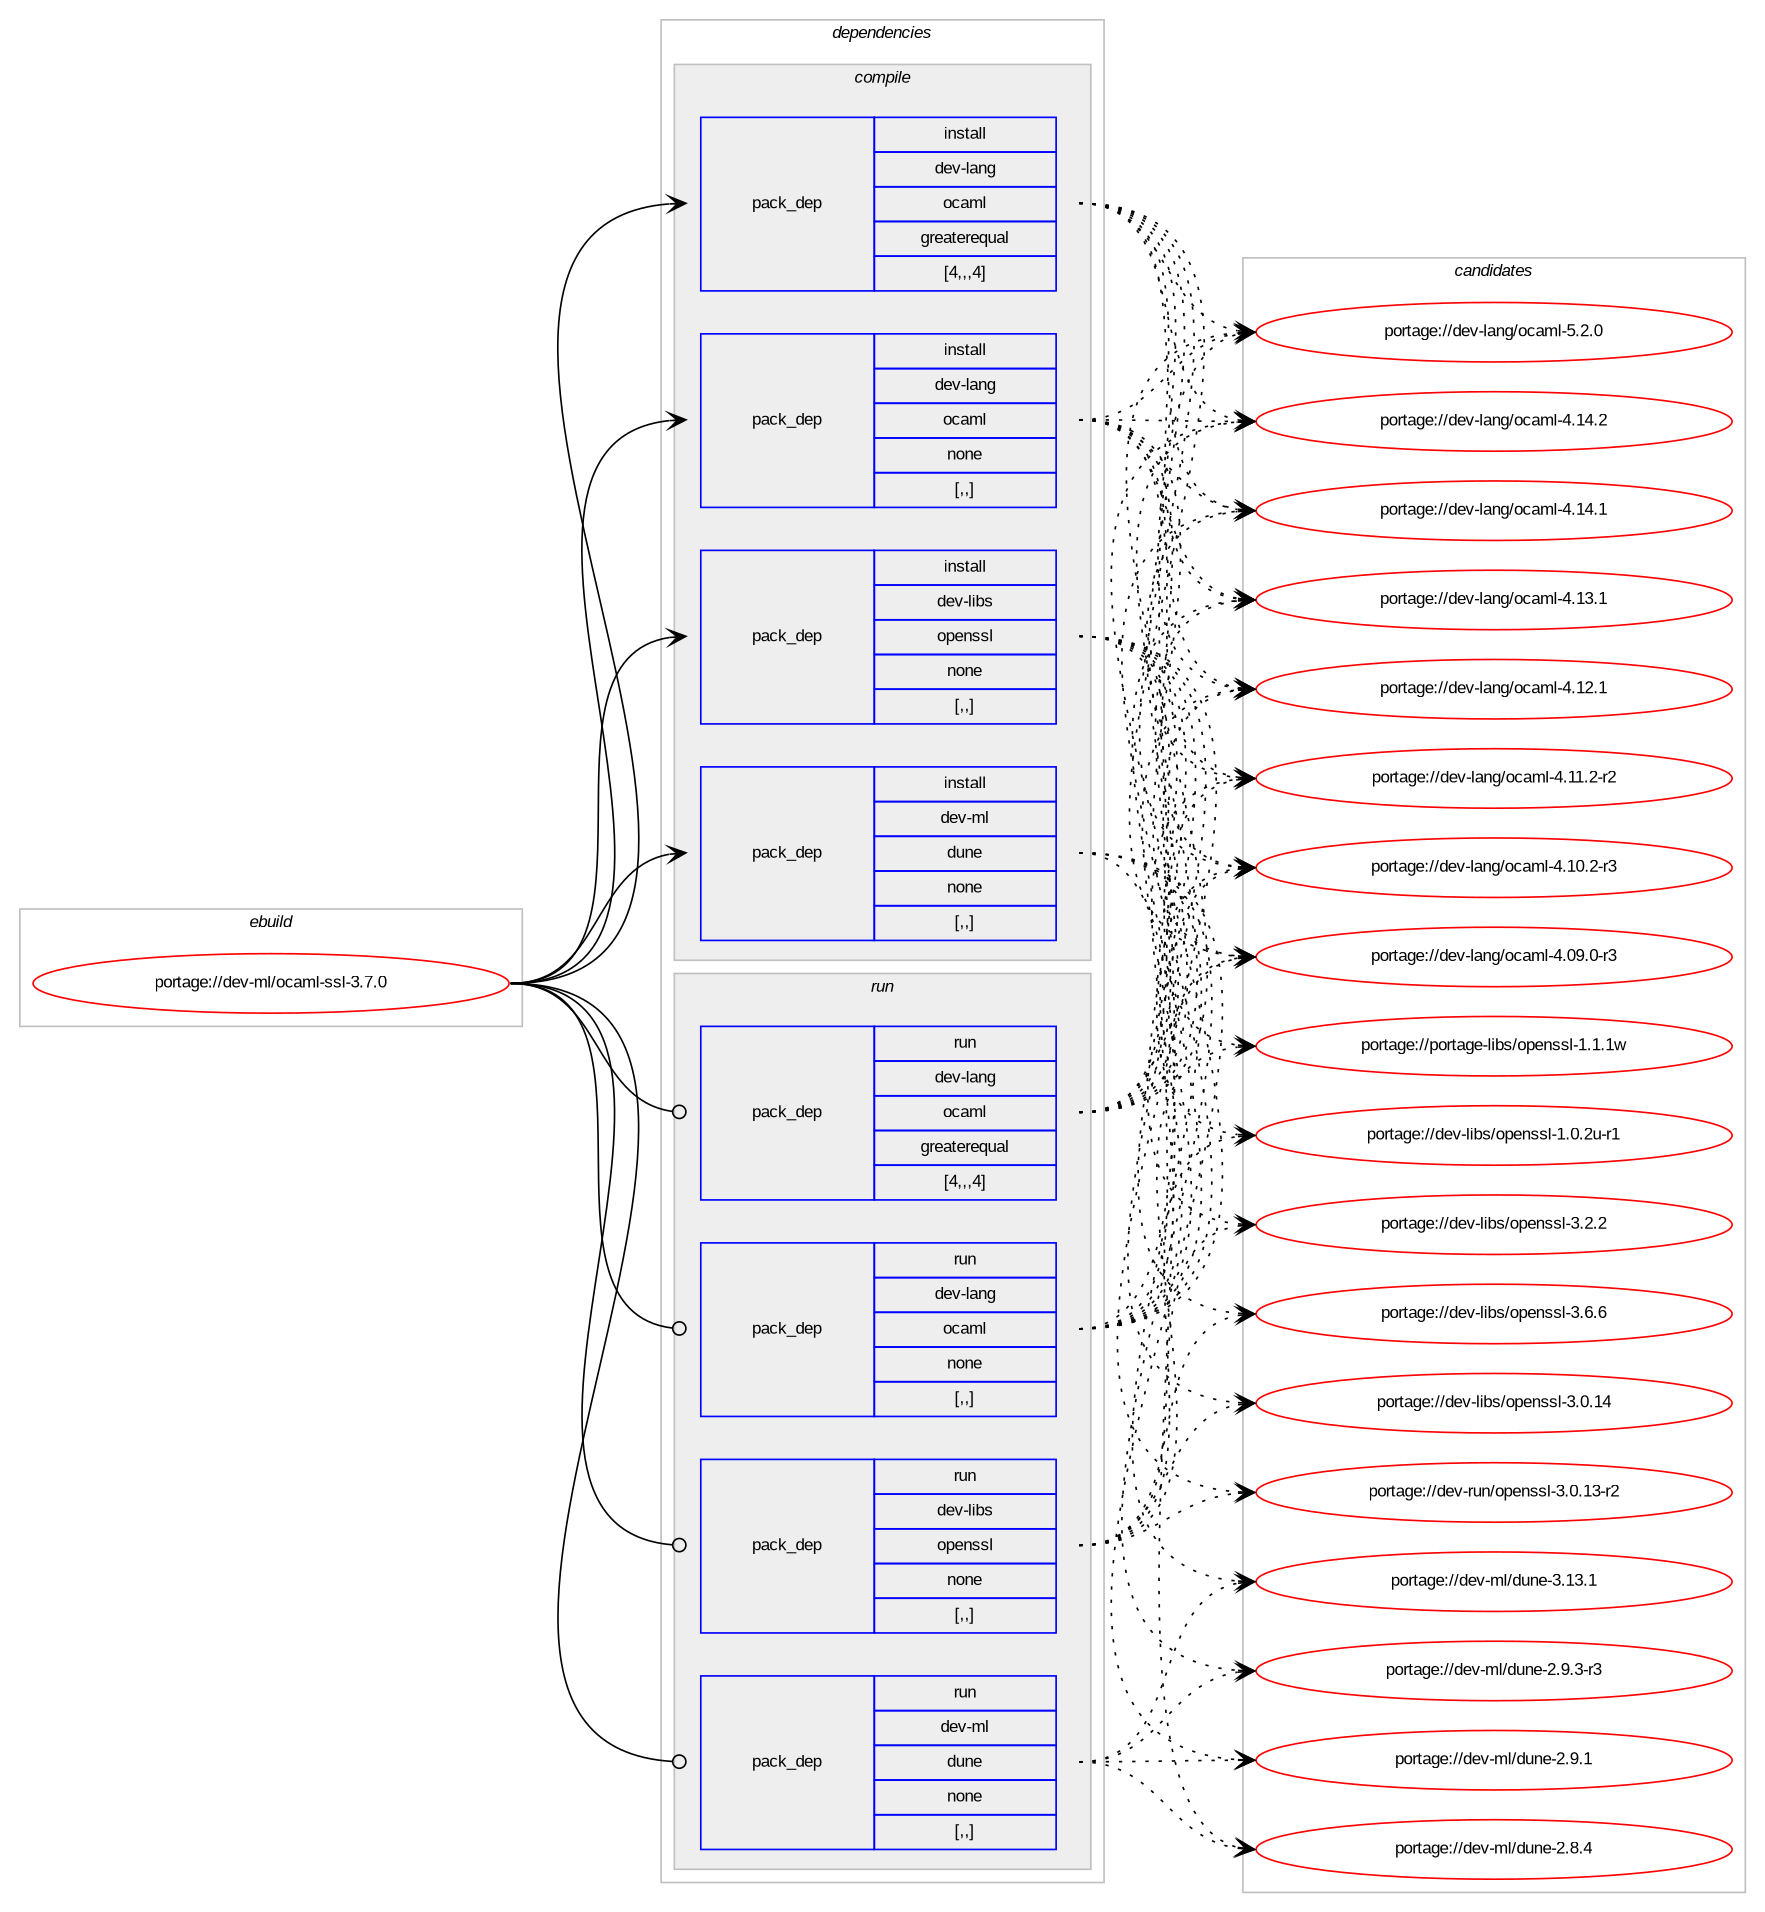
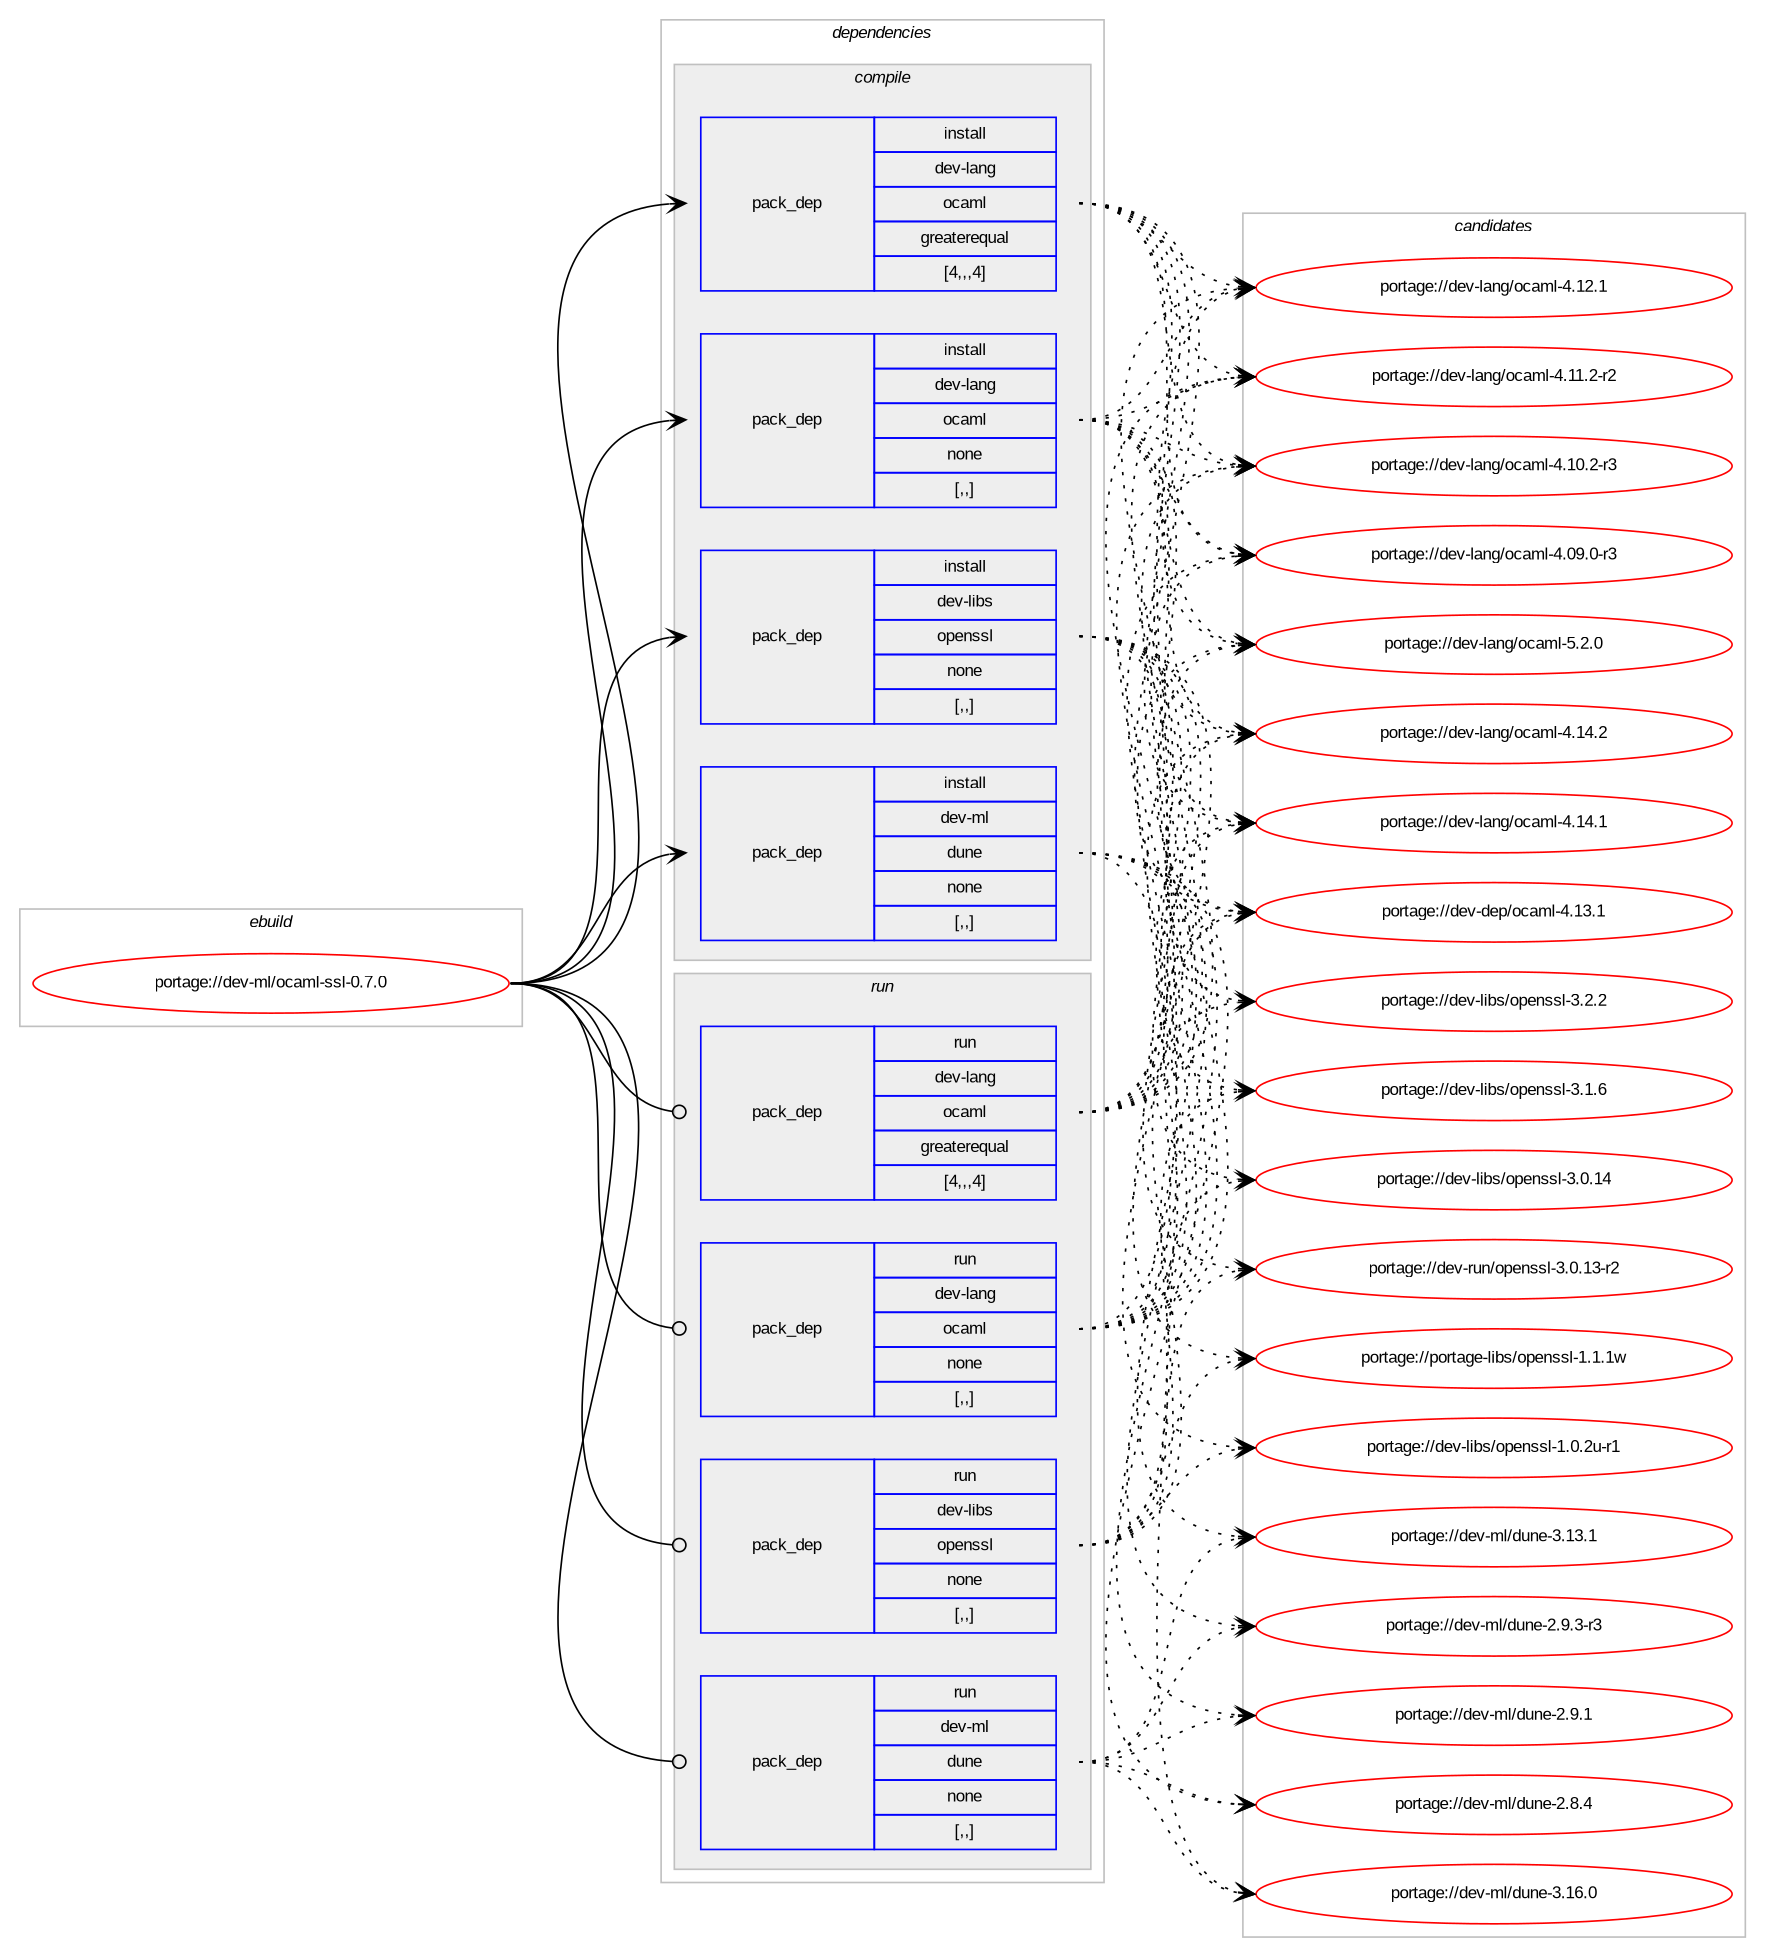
(1494, 600) -> (1494, 912)
(271, 983) -> (271, 983)
(1494, 1314) -> (1494, 1091)
none -> (1494, 1894)
